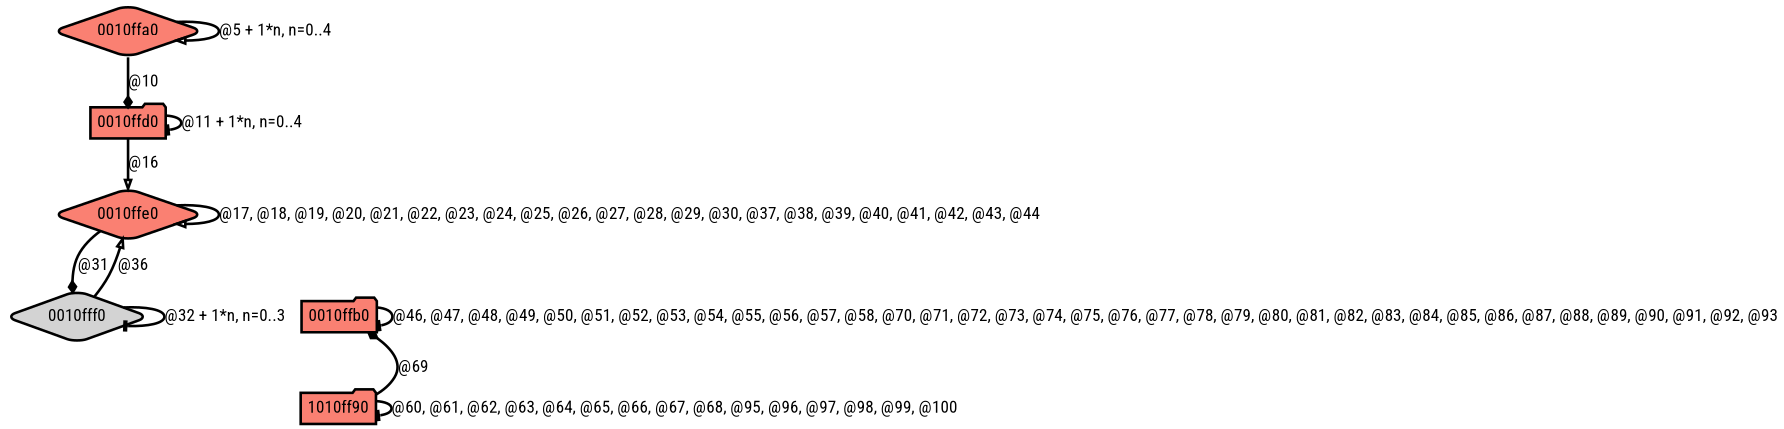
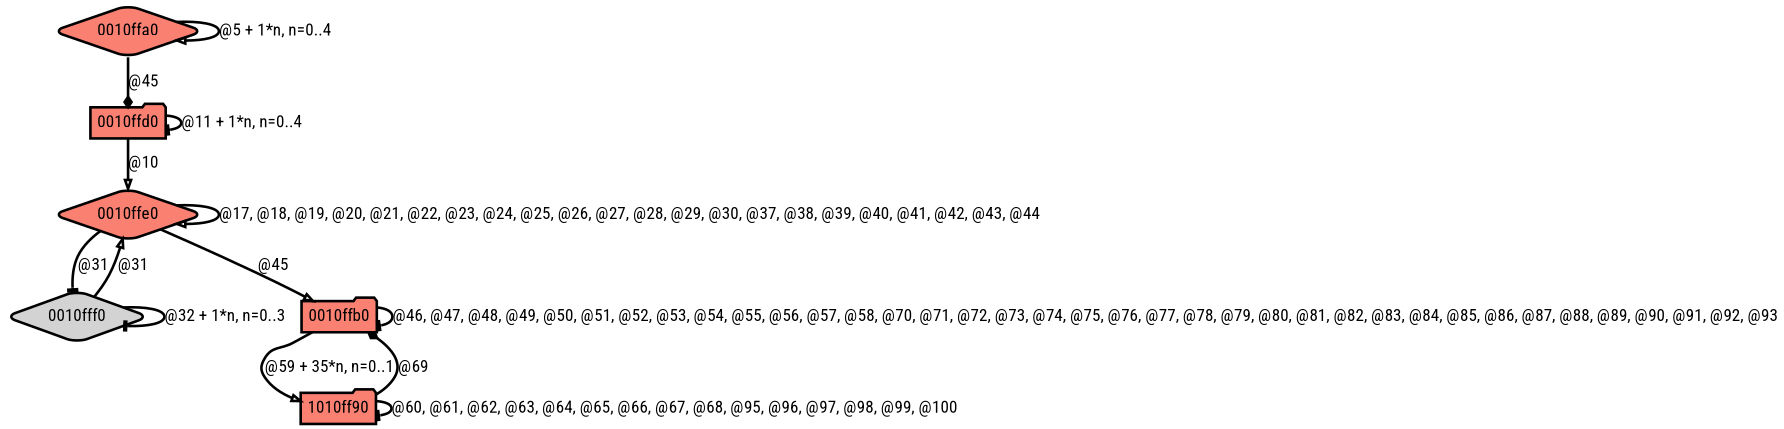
(144, 82) -> (144, 82)
(144, 164) -> (144, 164)
(78, 255) -> (78, 255)
none -> (233, 262)
(133, 266) -> (133, 266)
none -> (265, 358)
